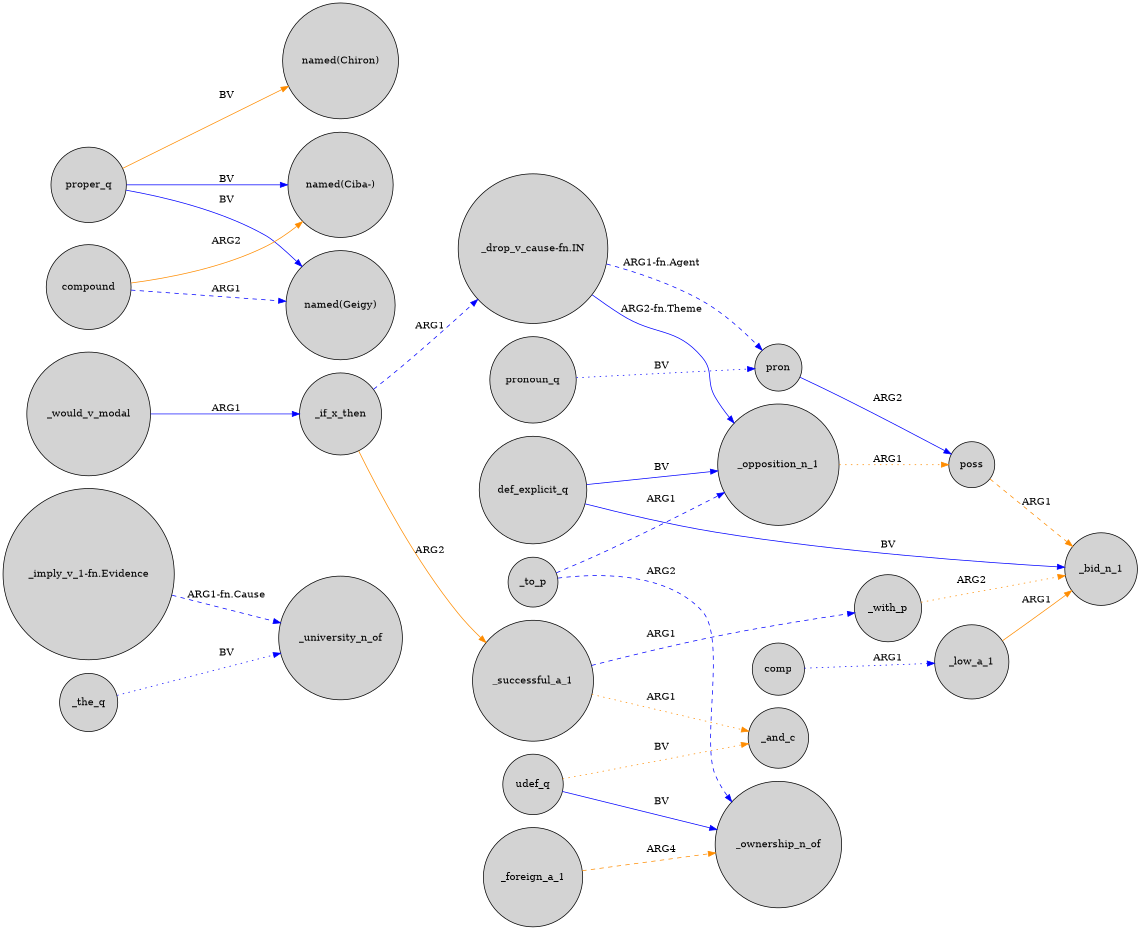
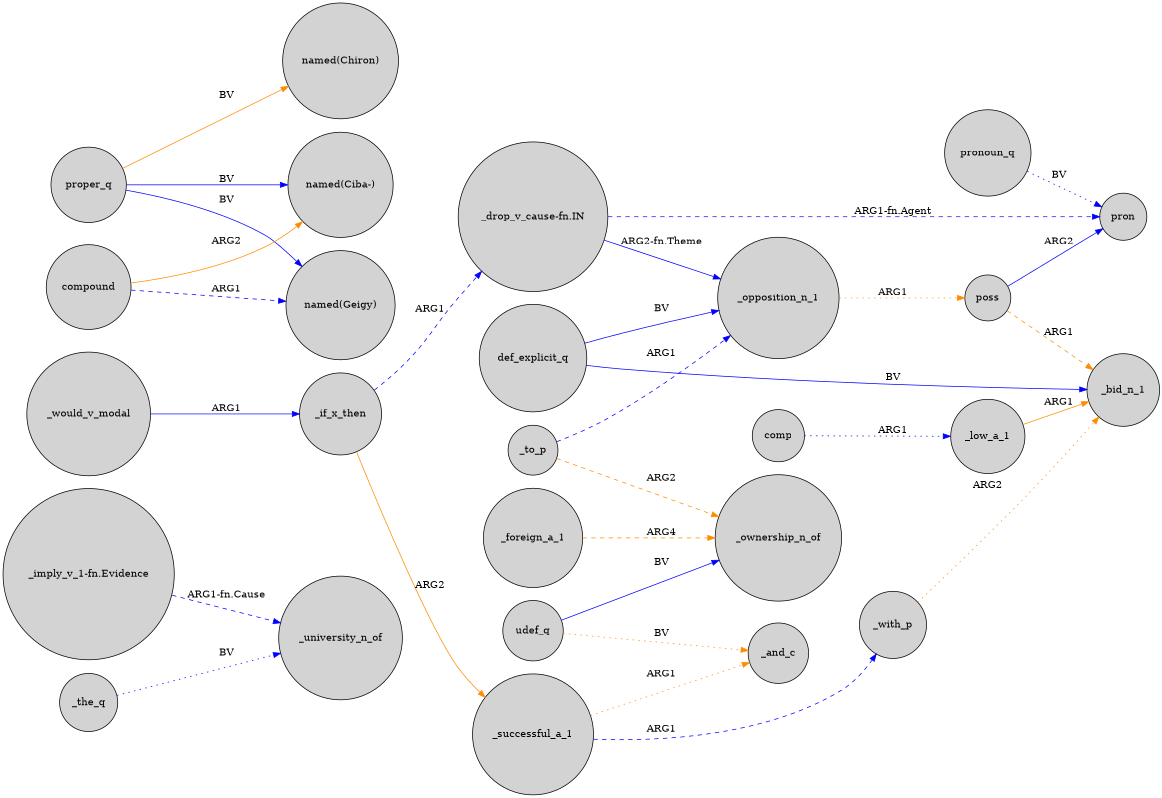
(873, 413) -> (1052, 259)
(710, 628) -> (634, 486)
